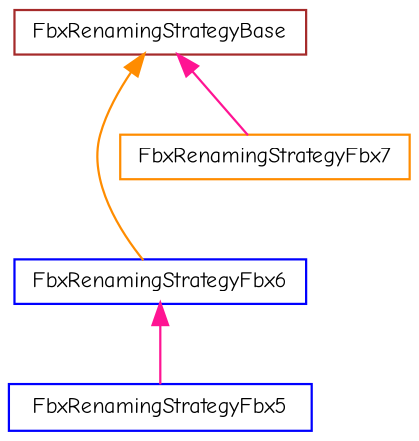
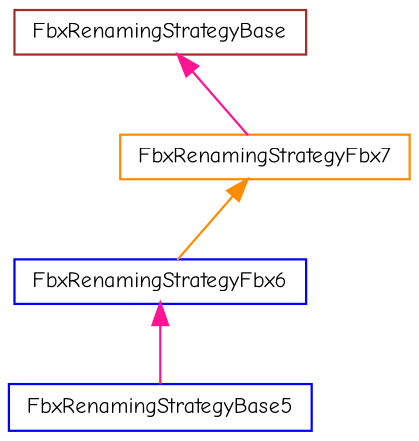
(98, 168) -> (205, 228)
(160, 407) -> (160, 407)
